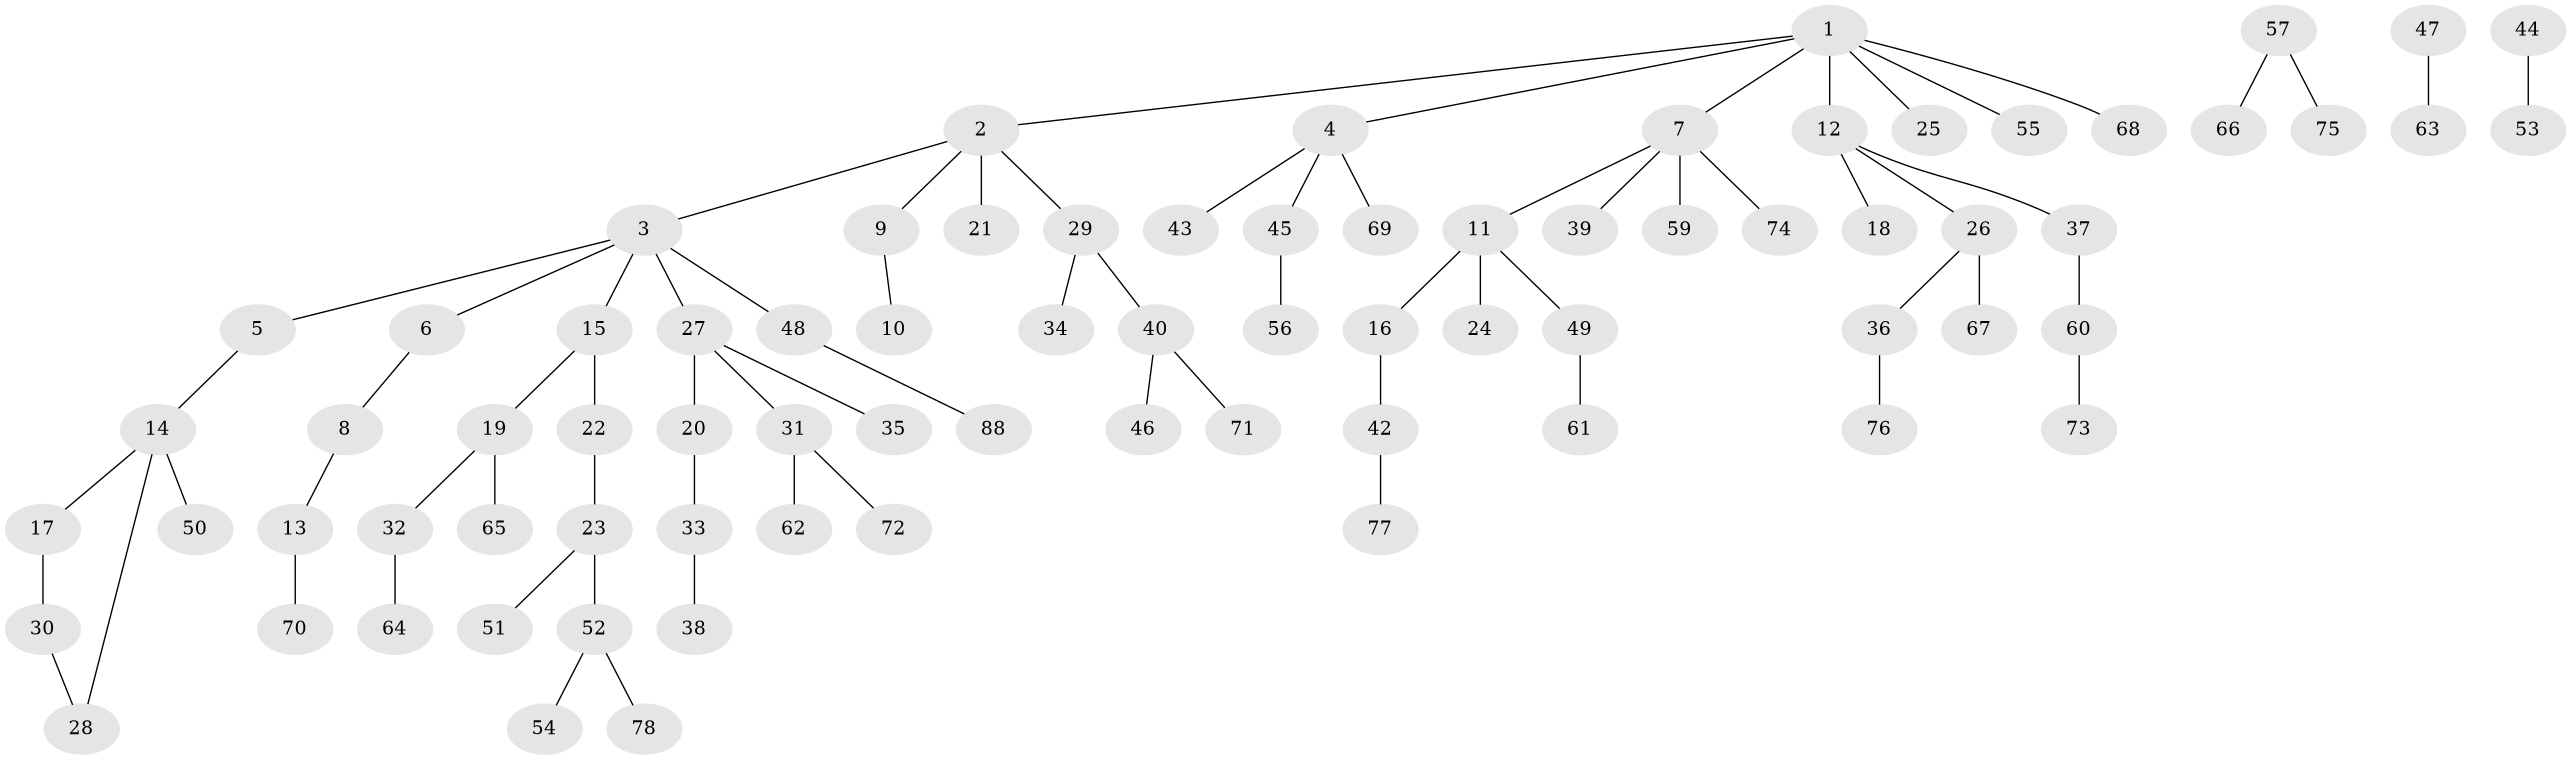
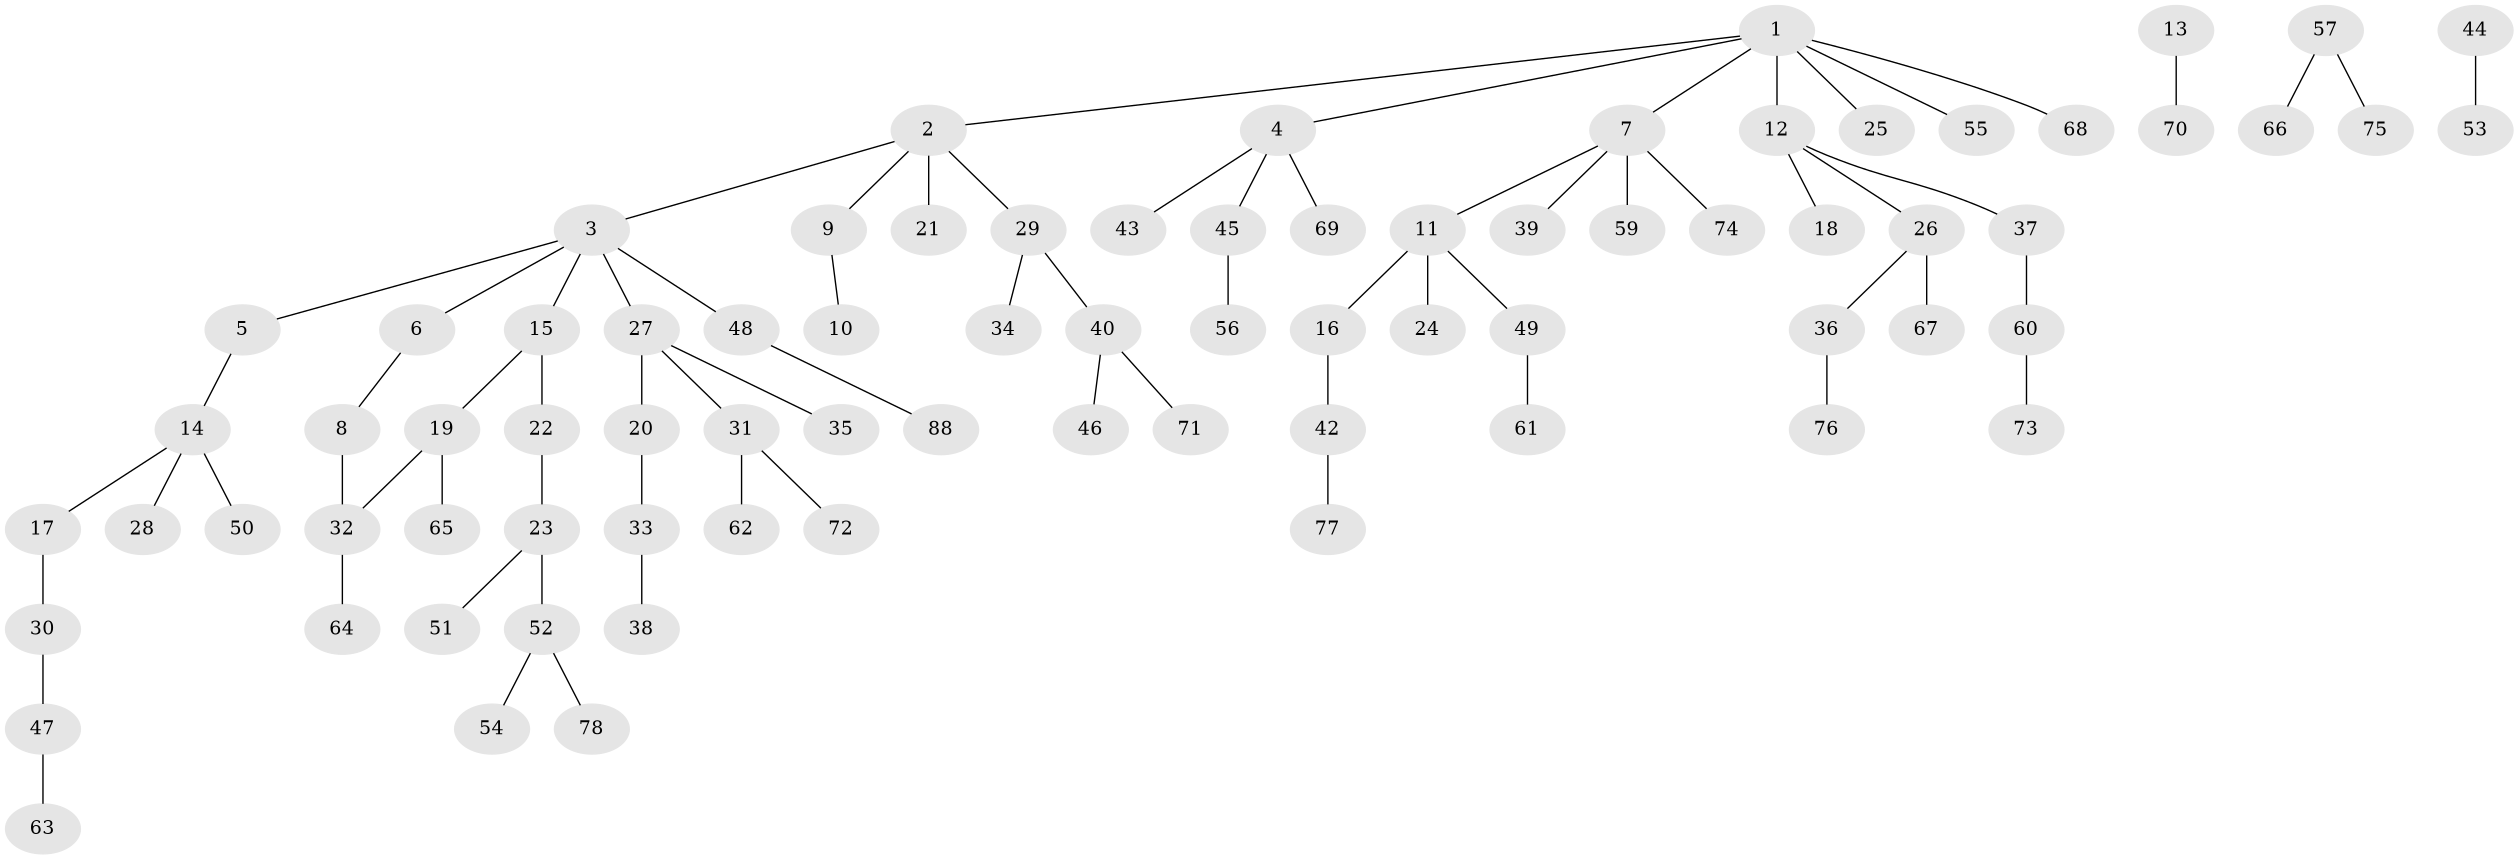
(320, 480) -> (342, 480)
(62, 679) -> (43, 679)
